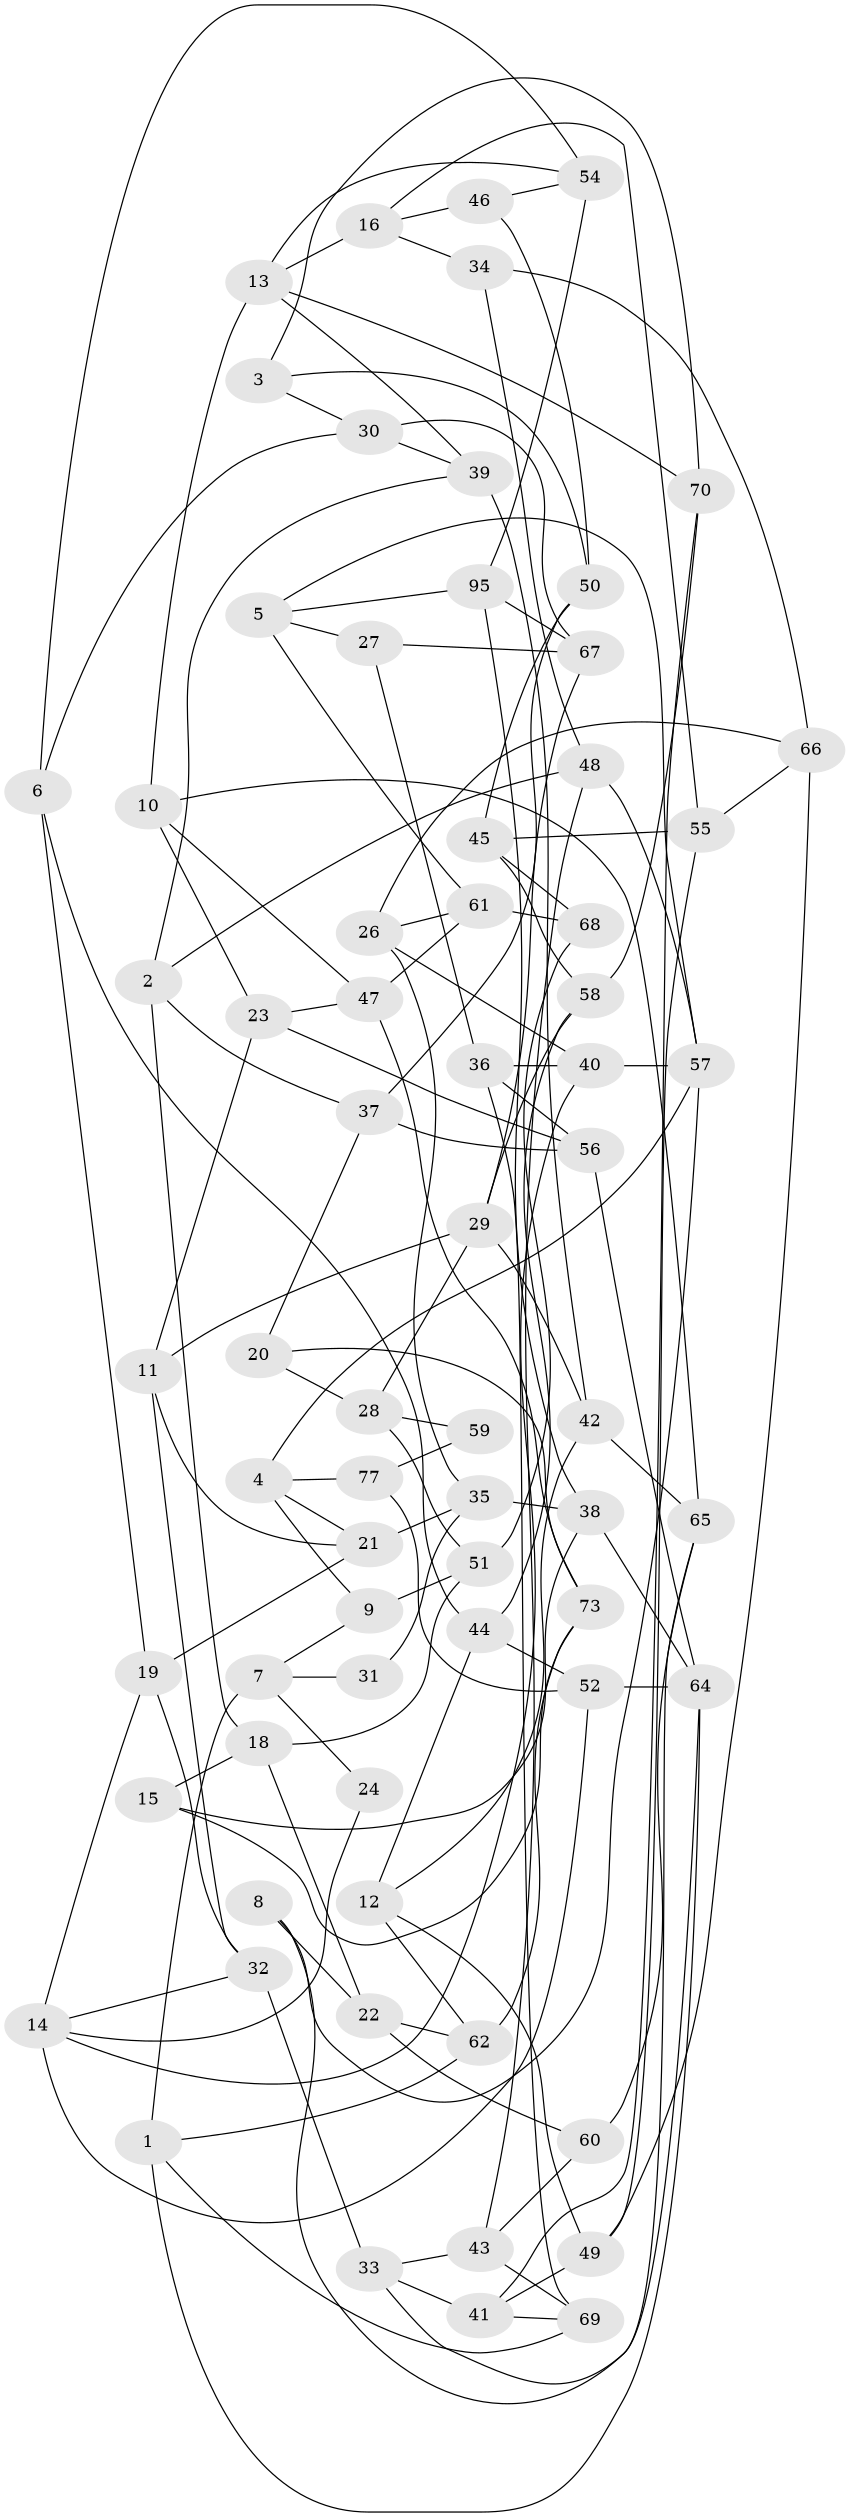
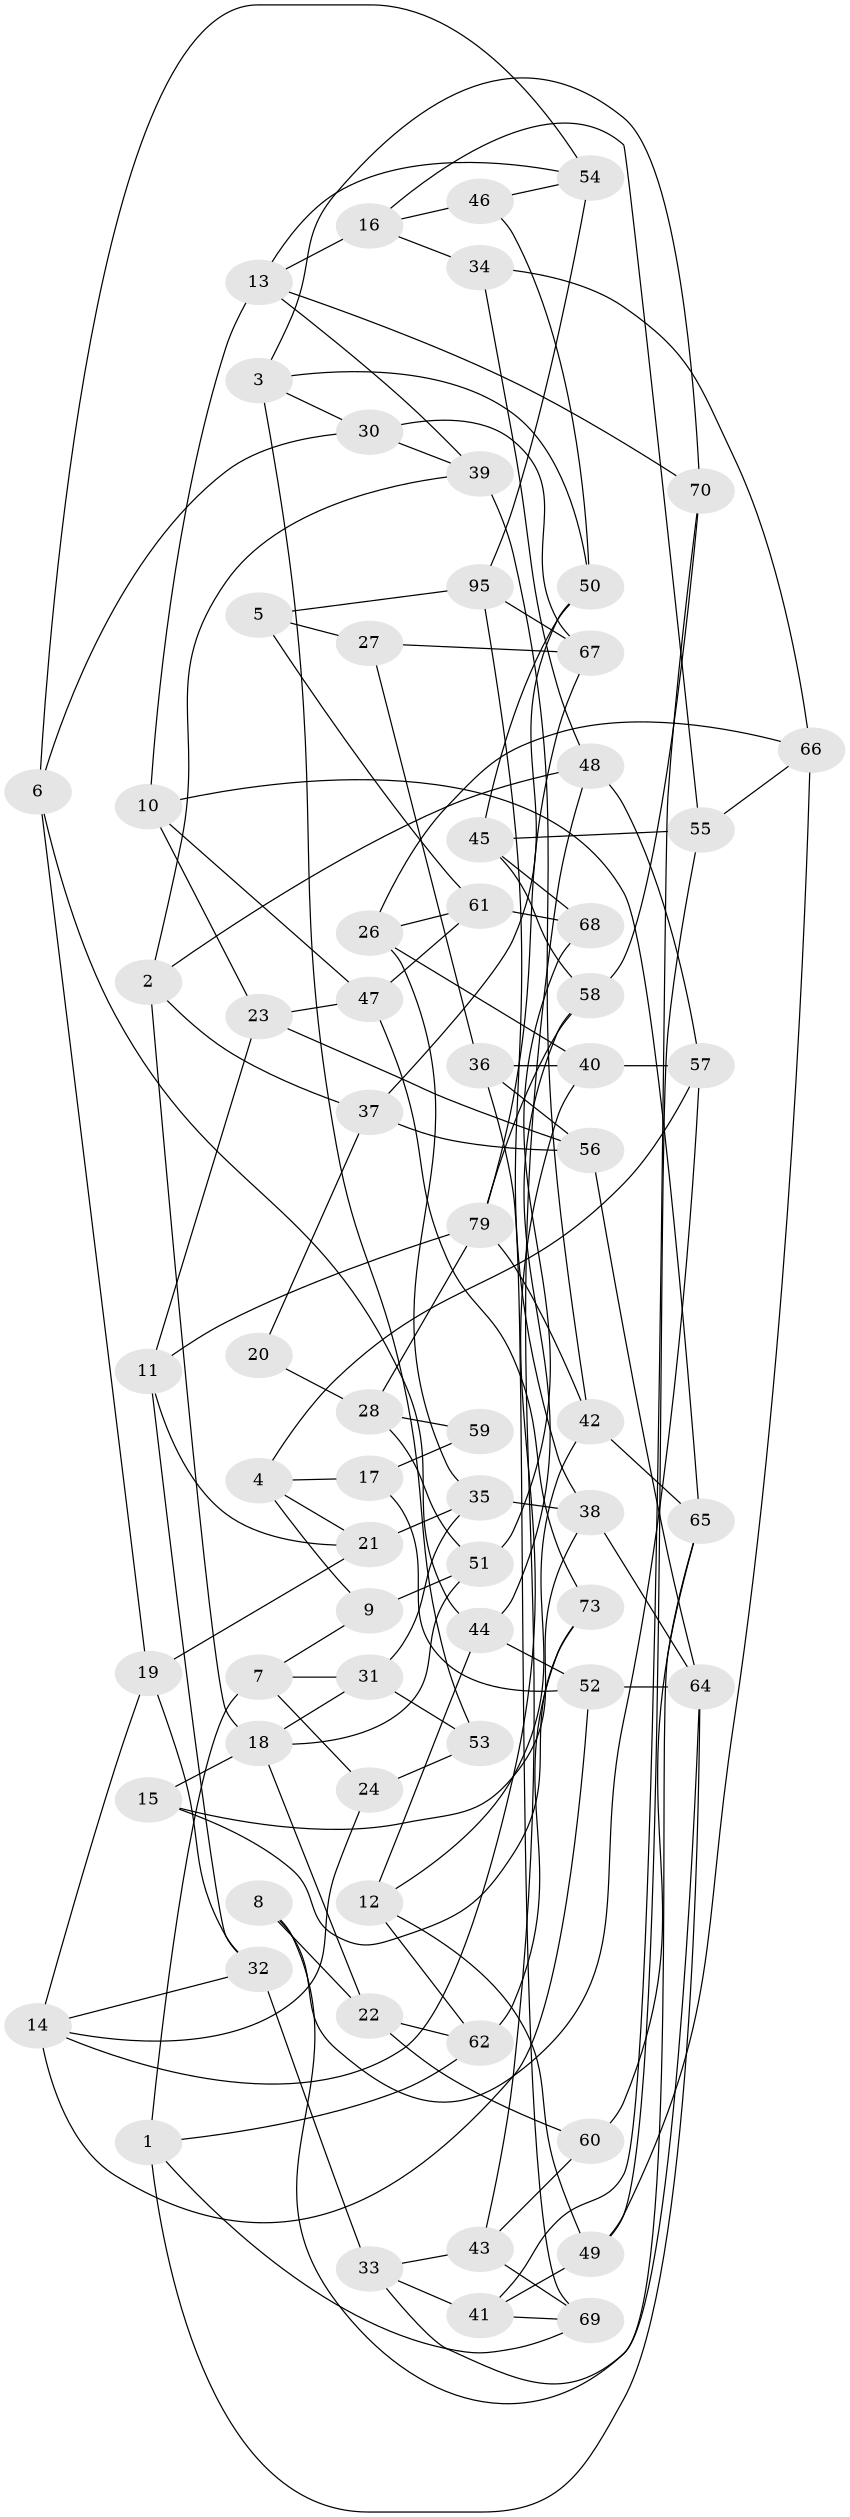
(652, 614) -> none
(480, 1225) -> (480, 1225)
(502, 1390) -> none
(370, 1478) -> (370, 1478)
none -> (314, 1710)
none -> (480, 1743)
